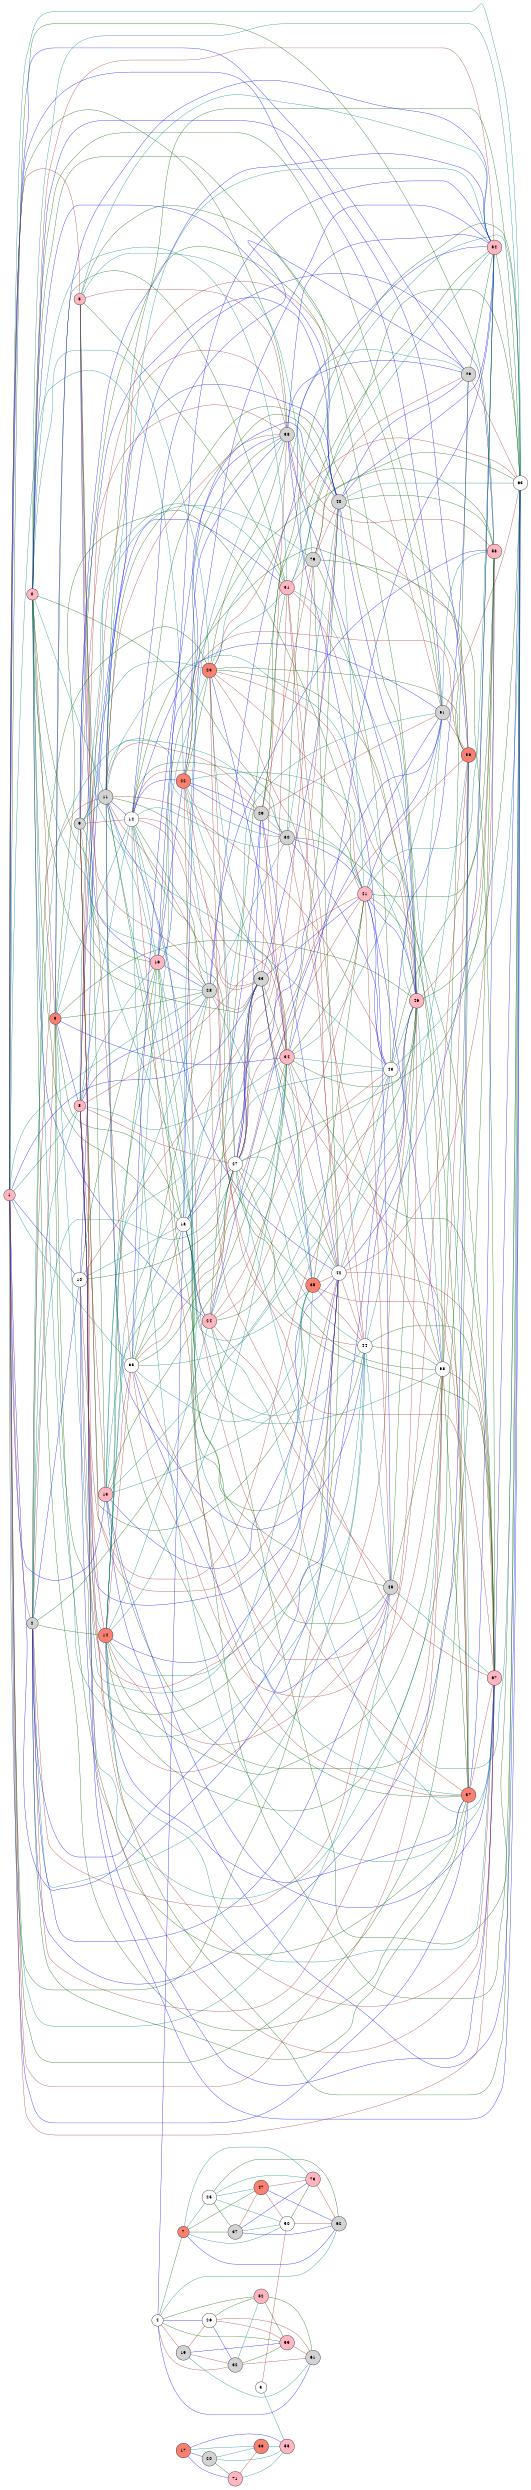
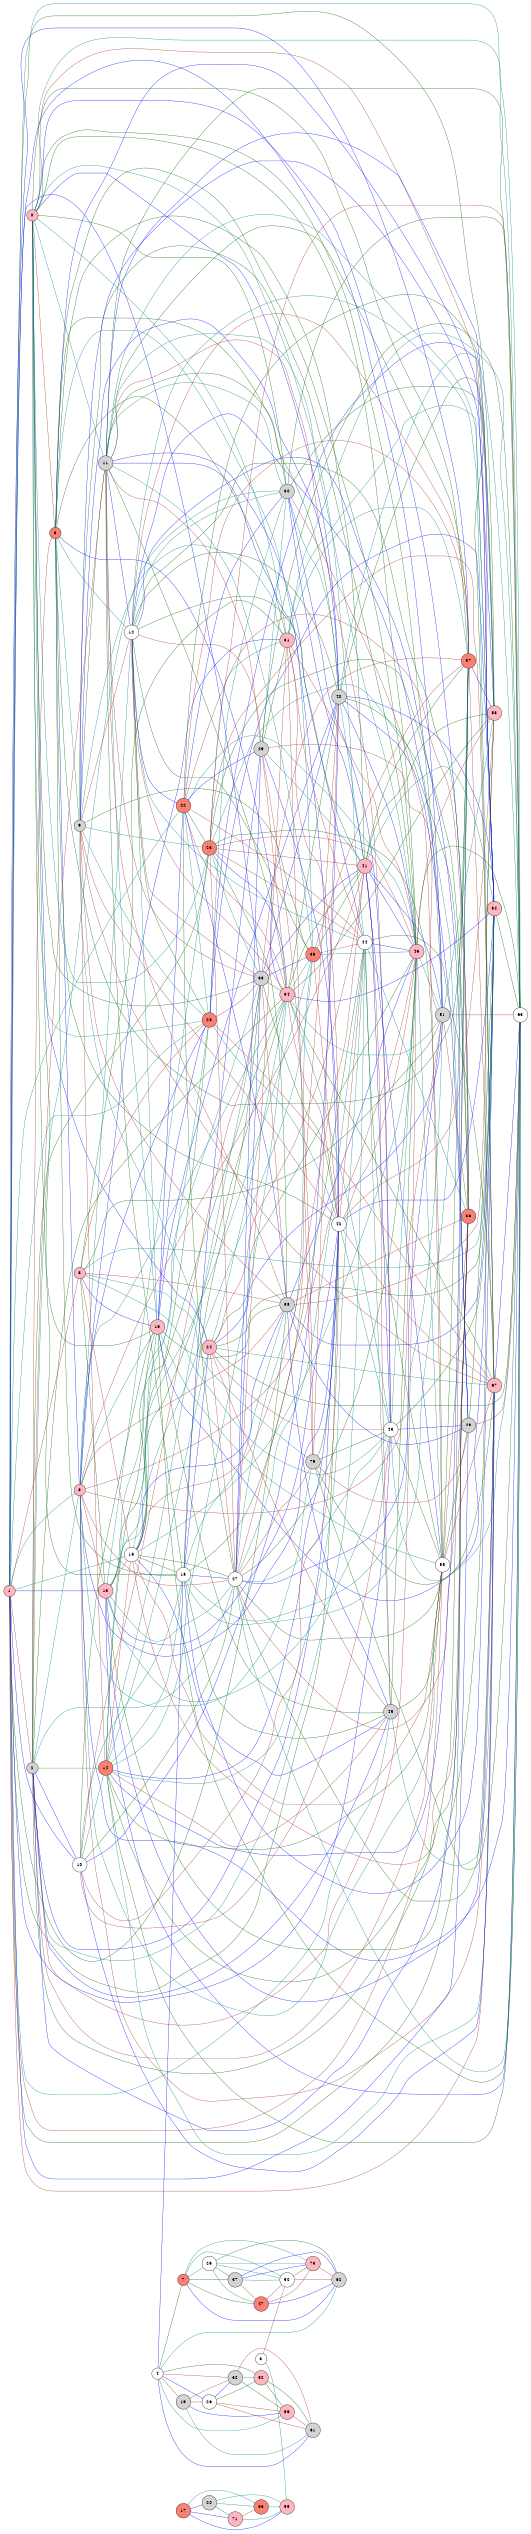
(209, 991) -> (209, 1020)
(132, 1008) -> (125, 318)
(229, 1016) -> (193, 1232)
(132, 1365) -> (132, 1555)
(223, 2337) -> (208, 2430)
